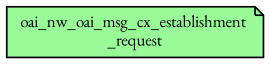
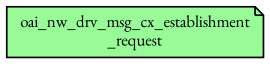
(135, 32) -> (135, 32)
